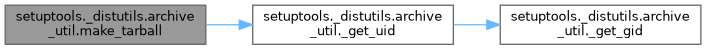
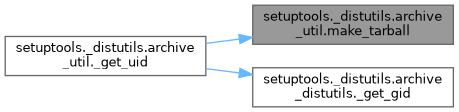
(223, 25) -> (223, 41)
(601, 25) -> (353, 87)
